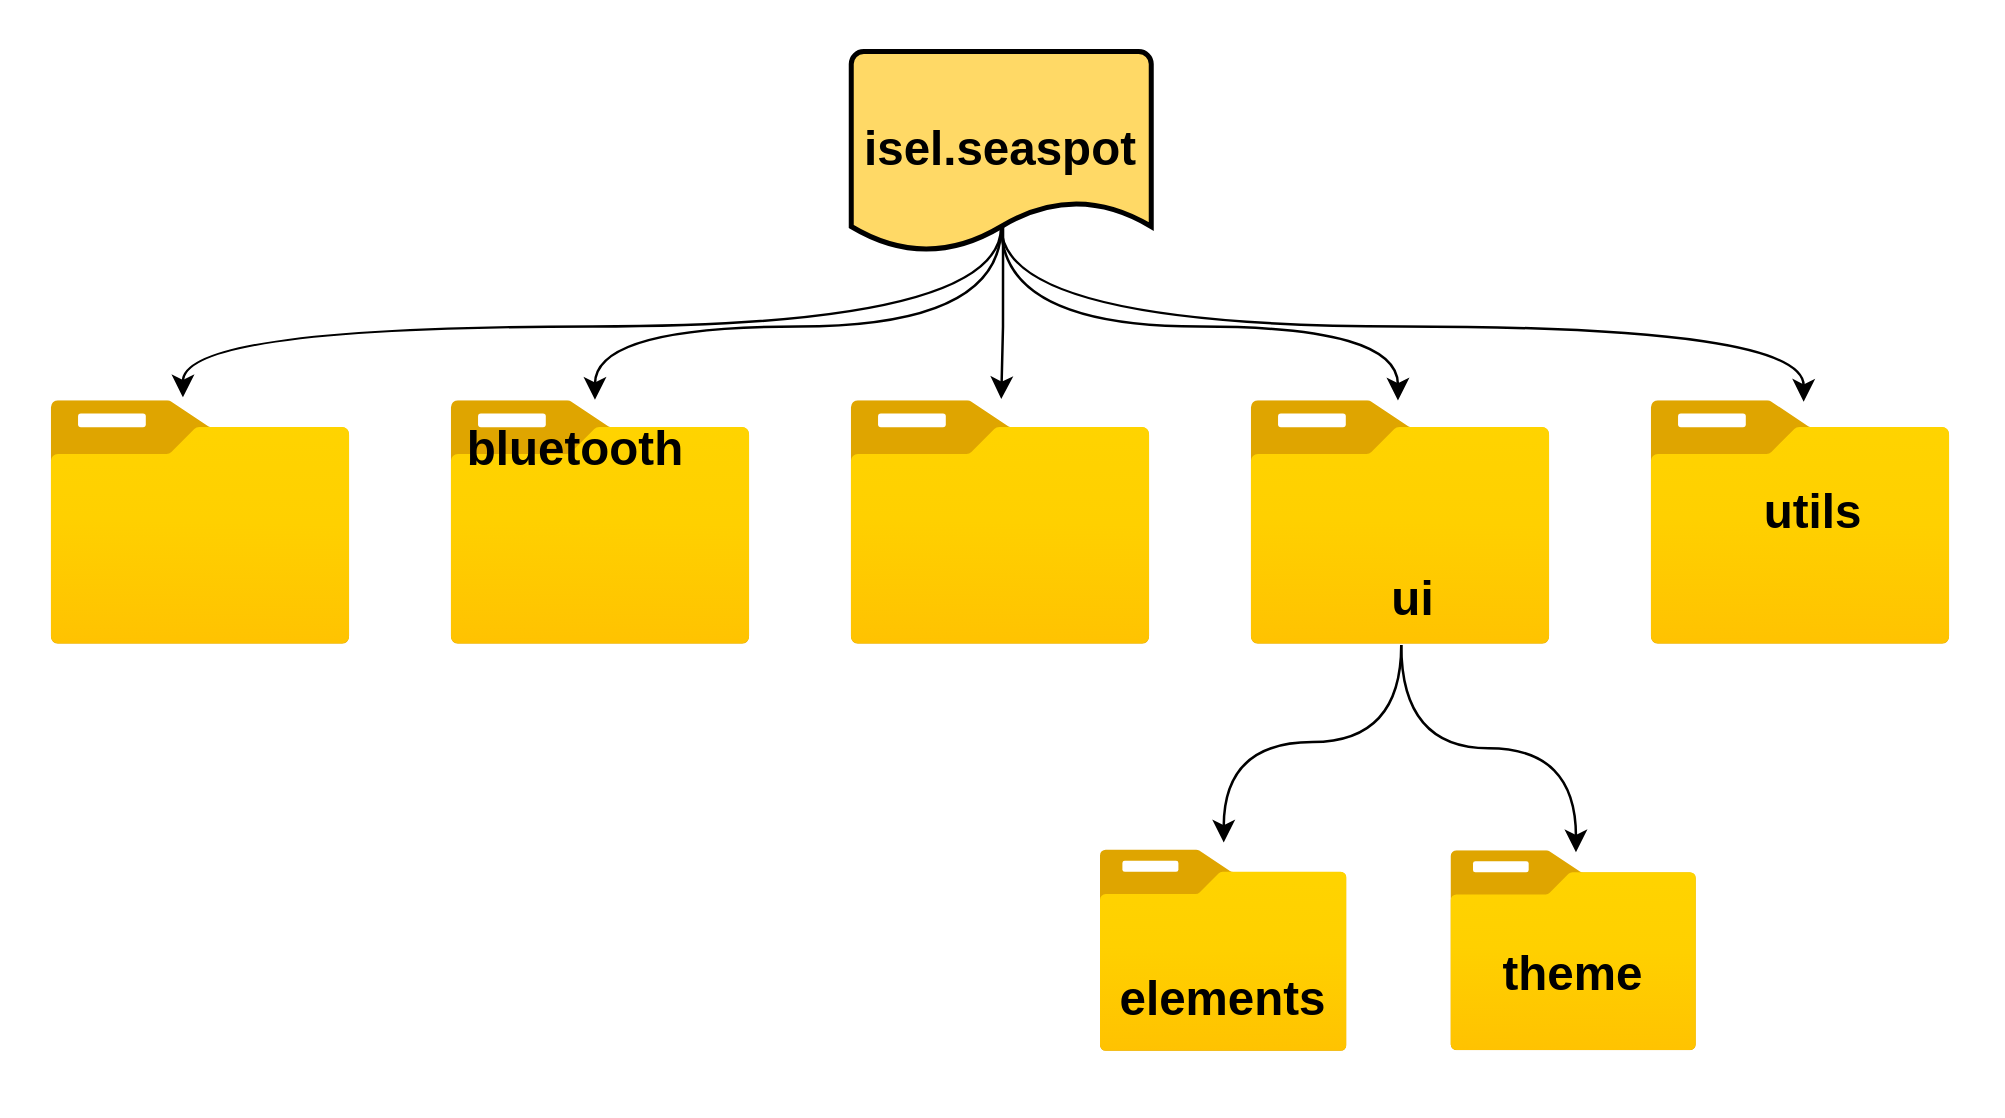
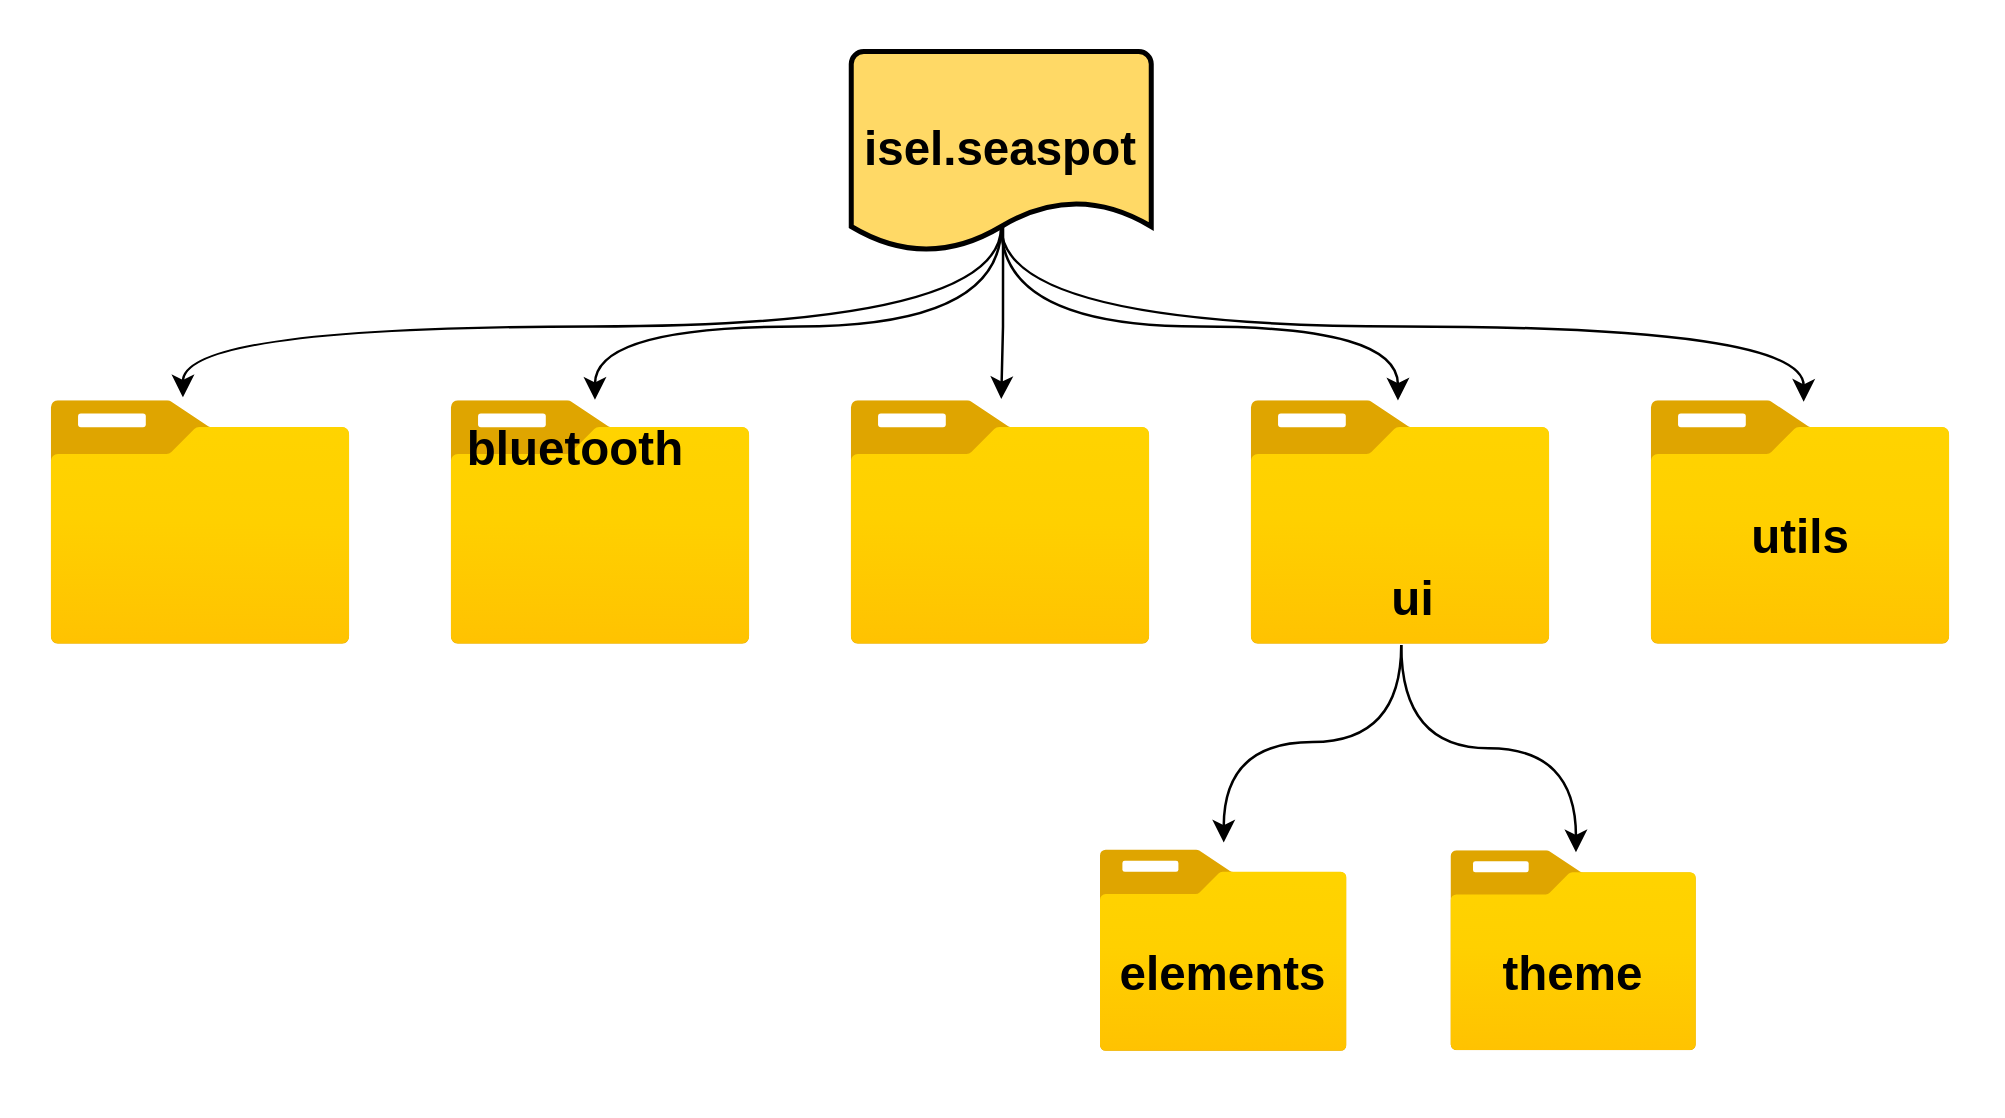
(1814, 514) -> (1801, 539)
(1224, 1001) -> (1224, 976)
